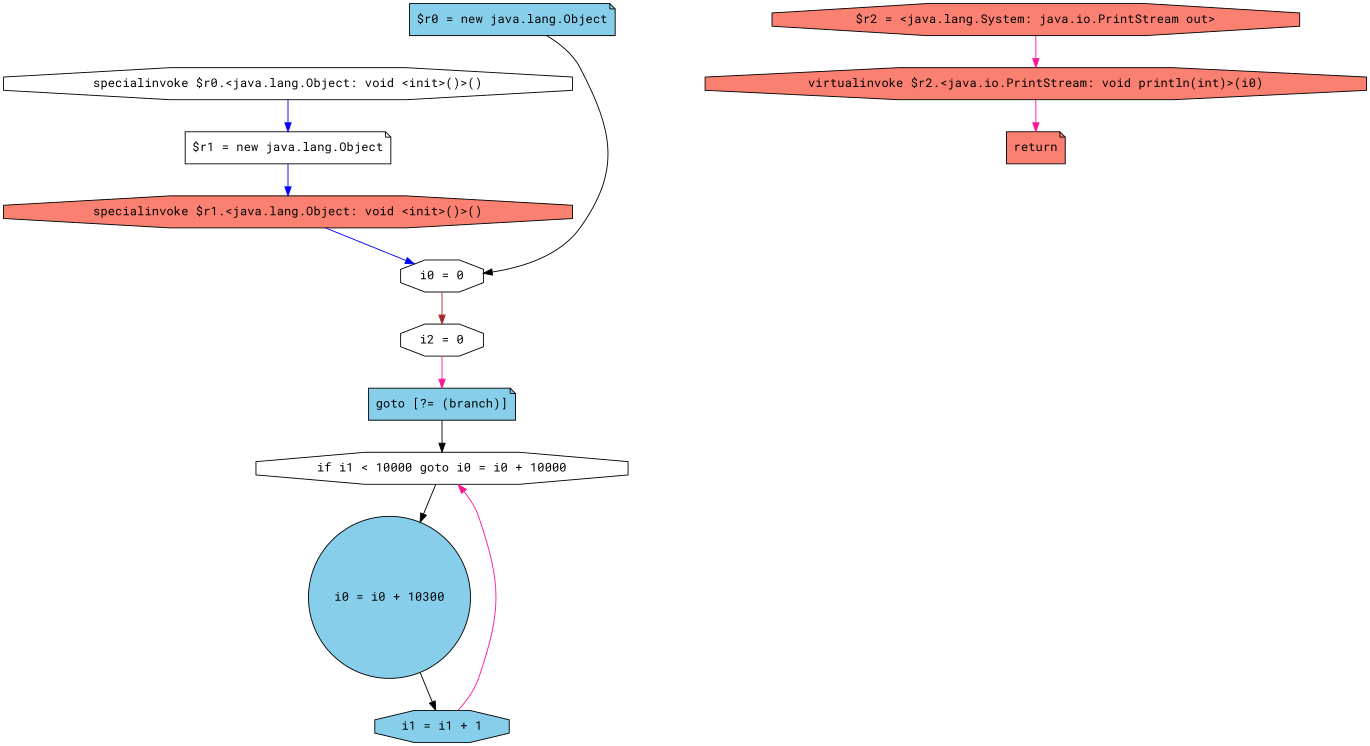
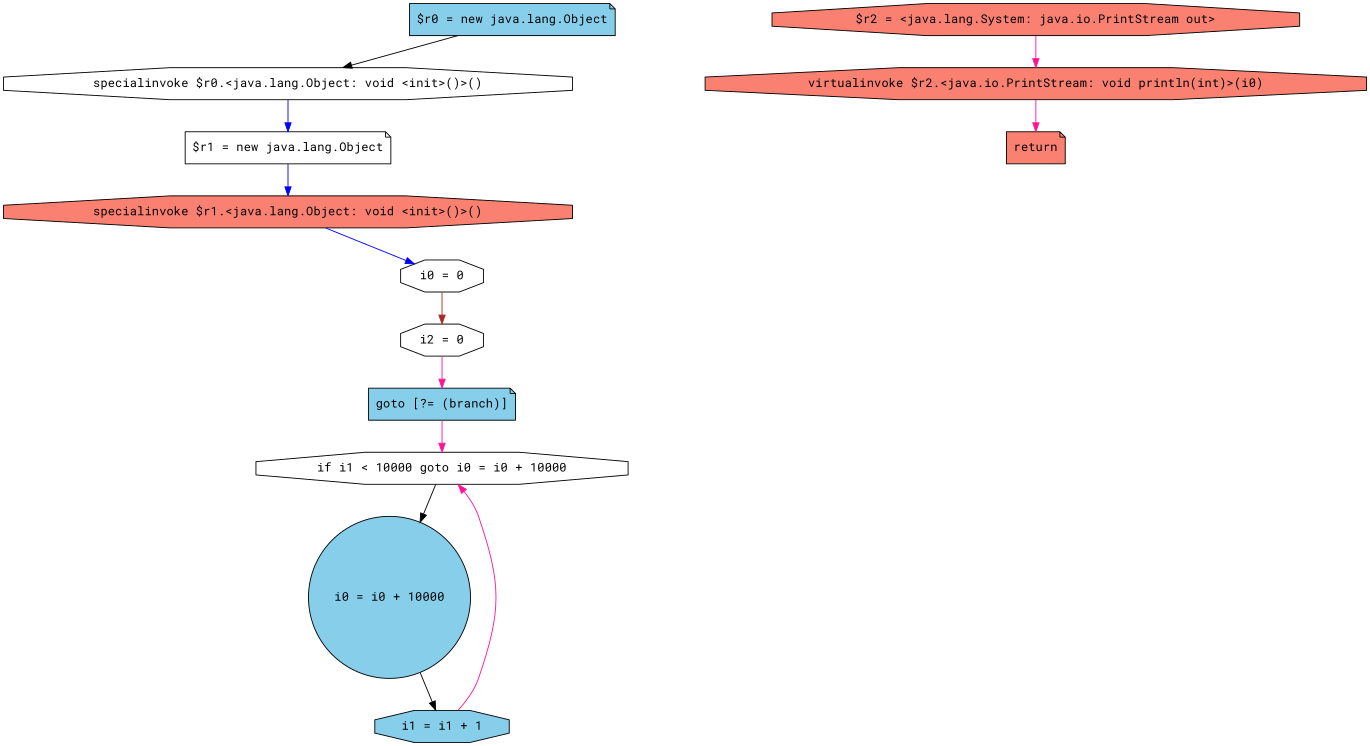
(605, 175) -> (405, 50)
(442, 432) -> (442, 432)
(389, 597) -> (389, 597)
